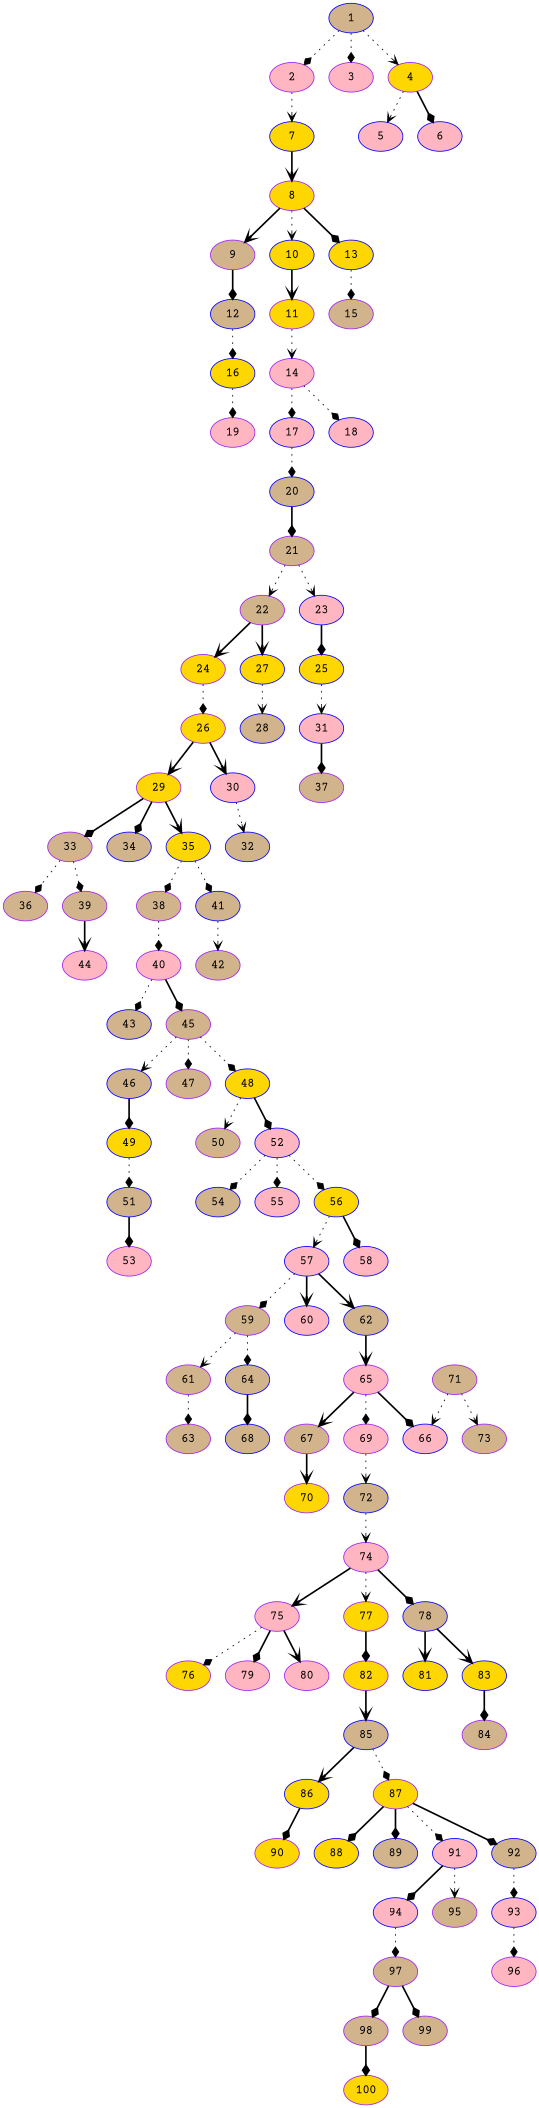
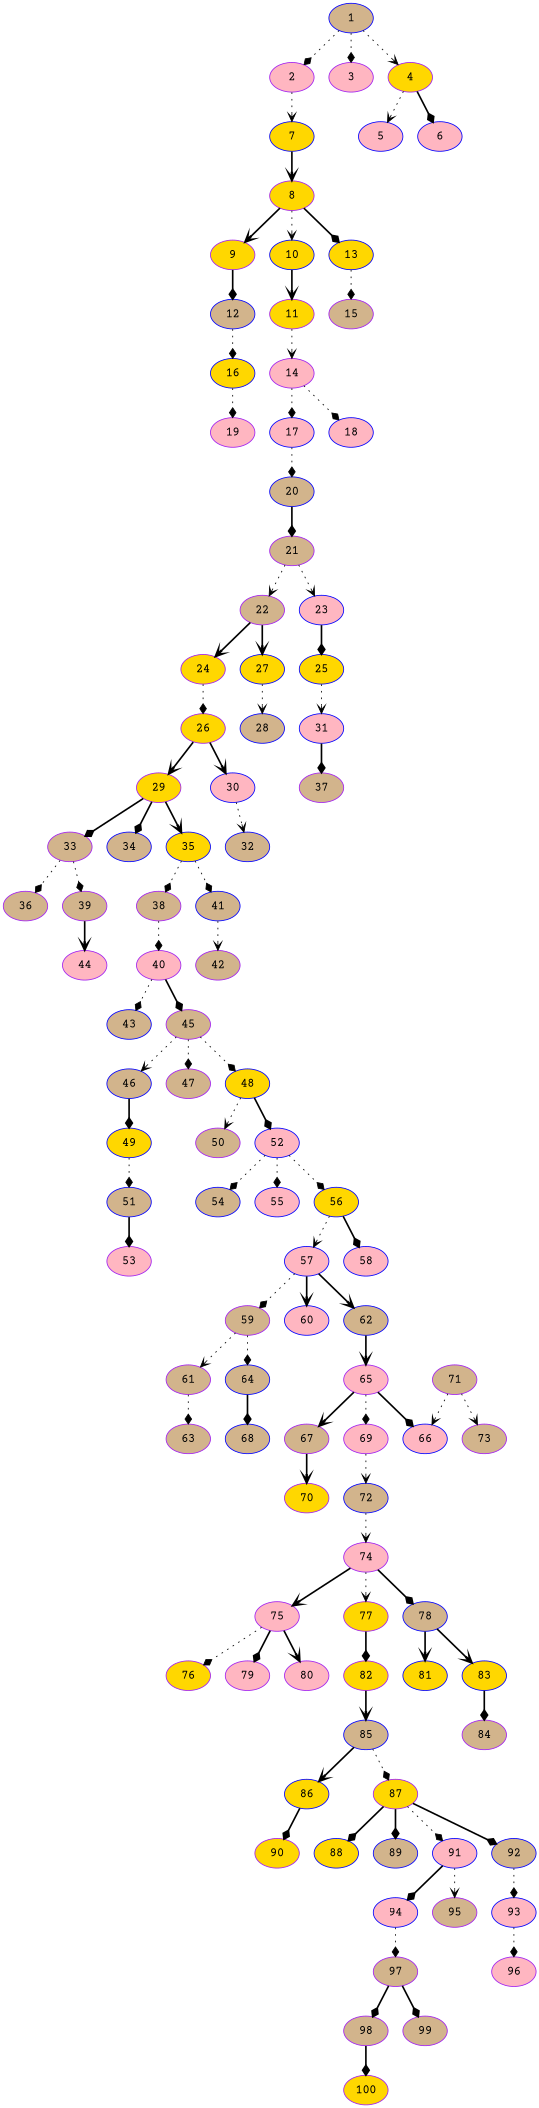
(233, 255) -> (233, 255)
